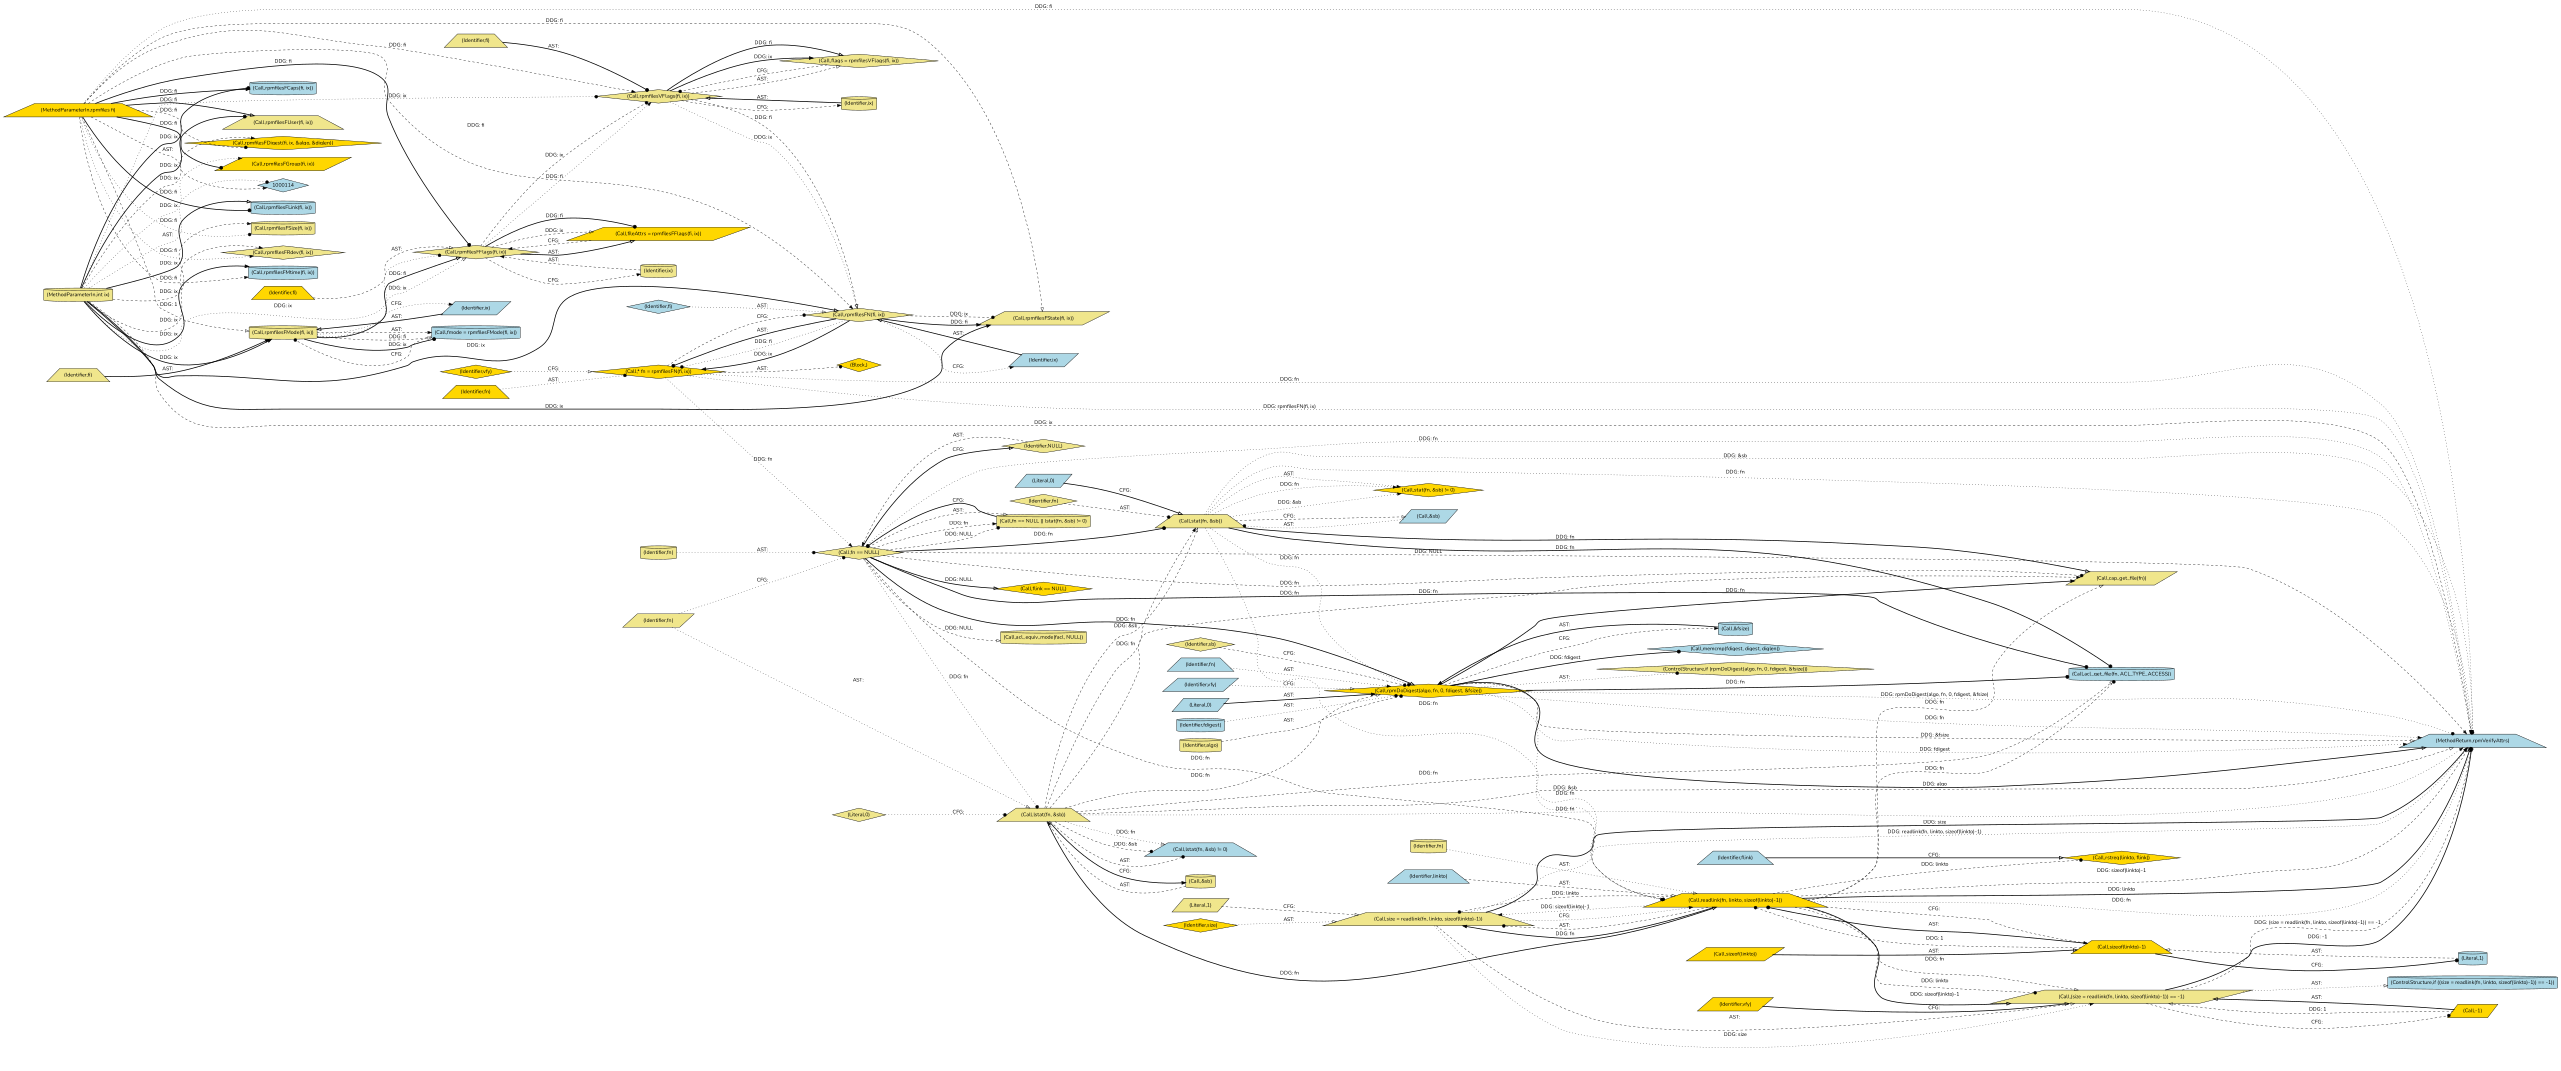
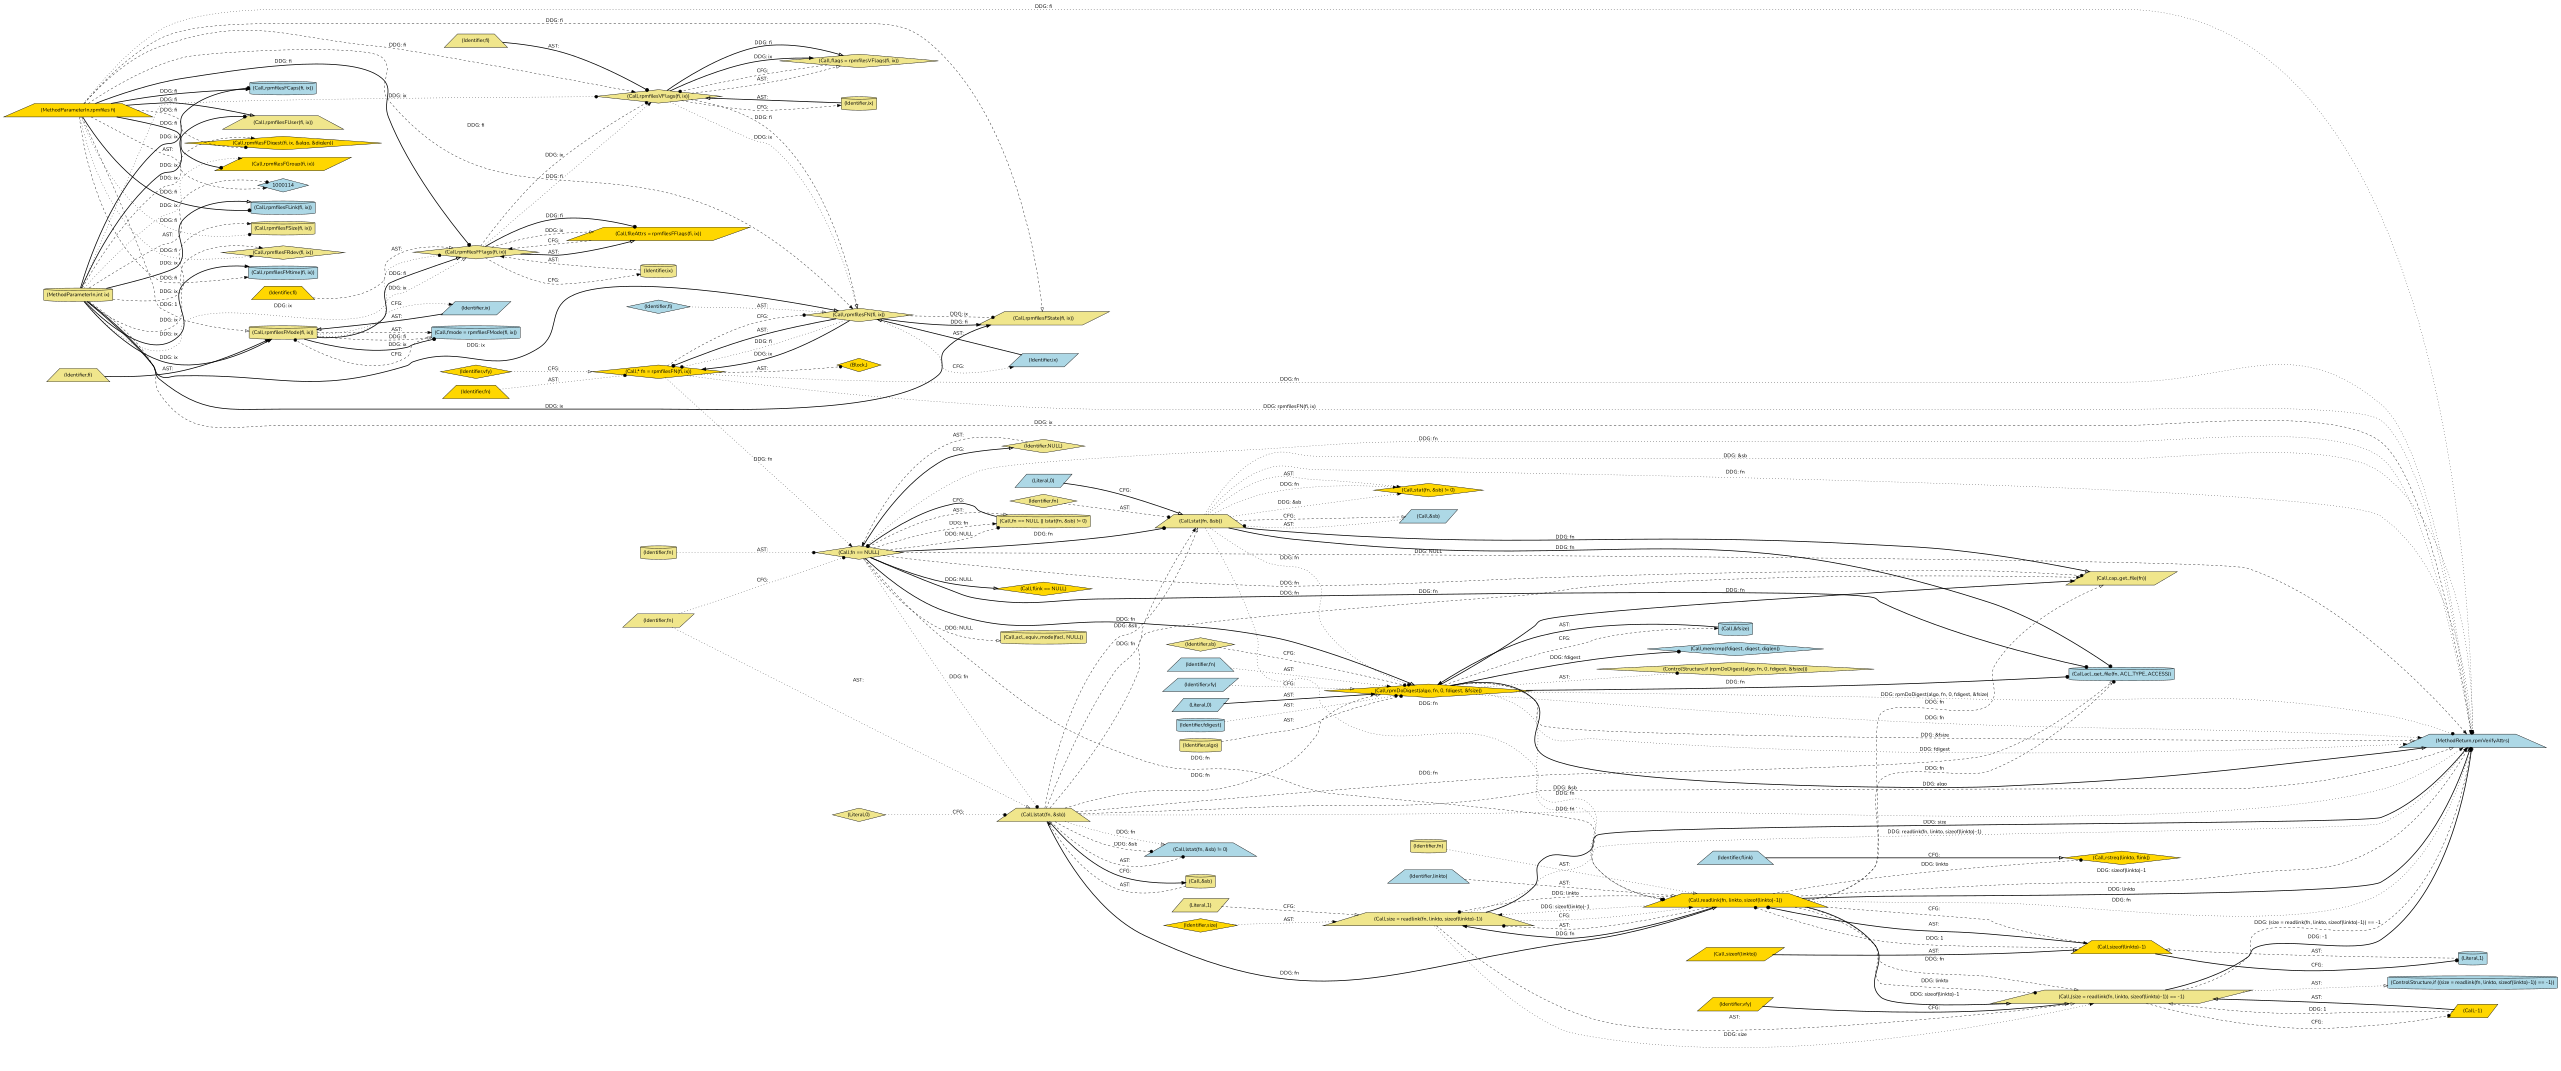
(180, 215) -> (180, 215)
(1283, 923) -> (1283, 923)
